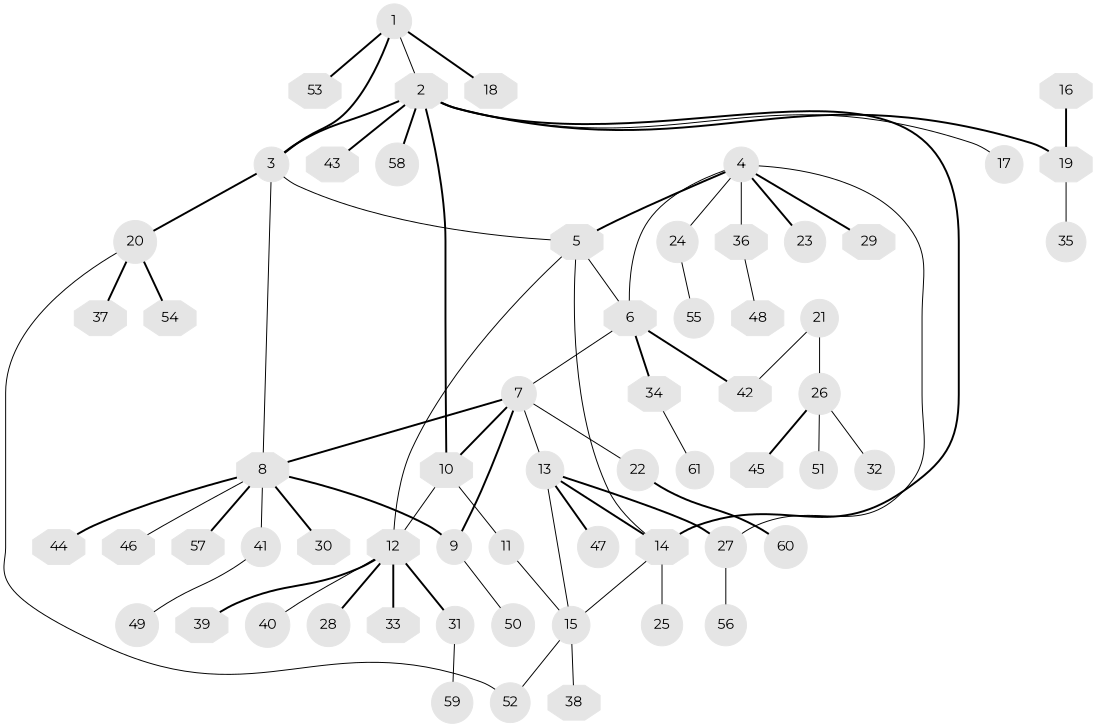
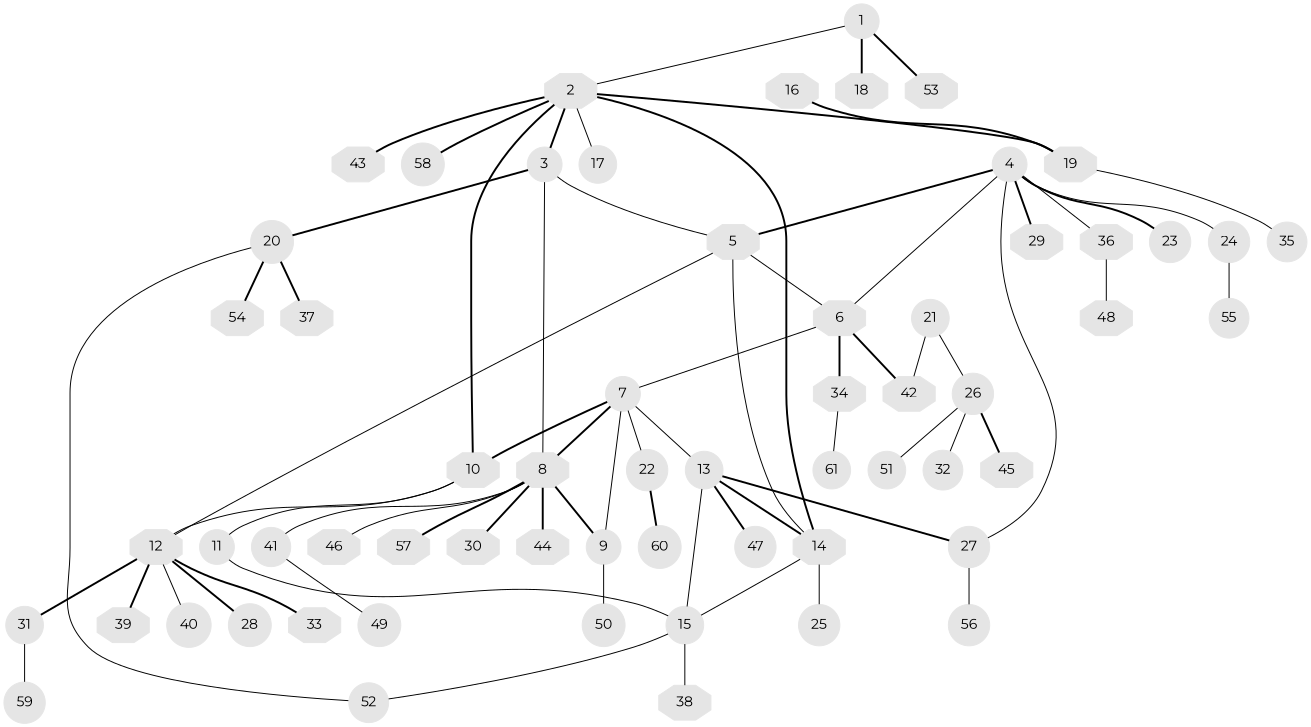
(350, 108) -> none
(489, 472) -> (613, 470)
